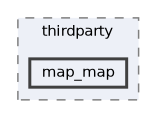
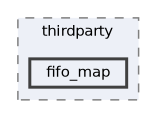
(78, 73) -> (78, 73)
